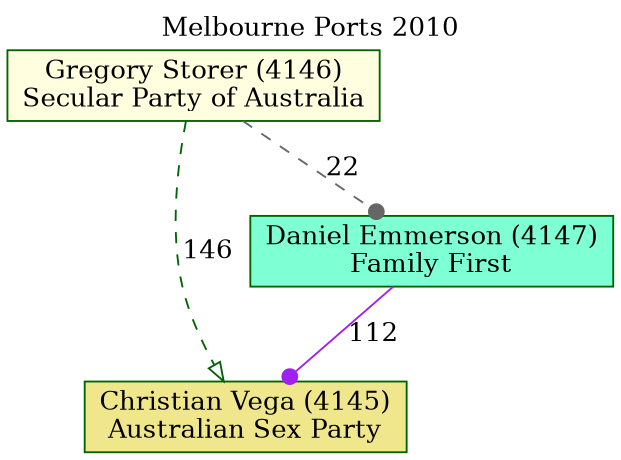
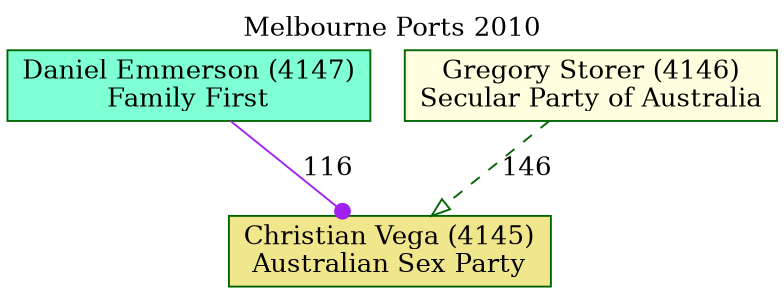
(306, 164) -> none
(374, 334) -> (328, 168)
